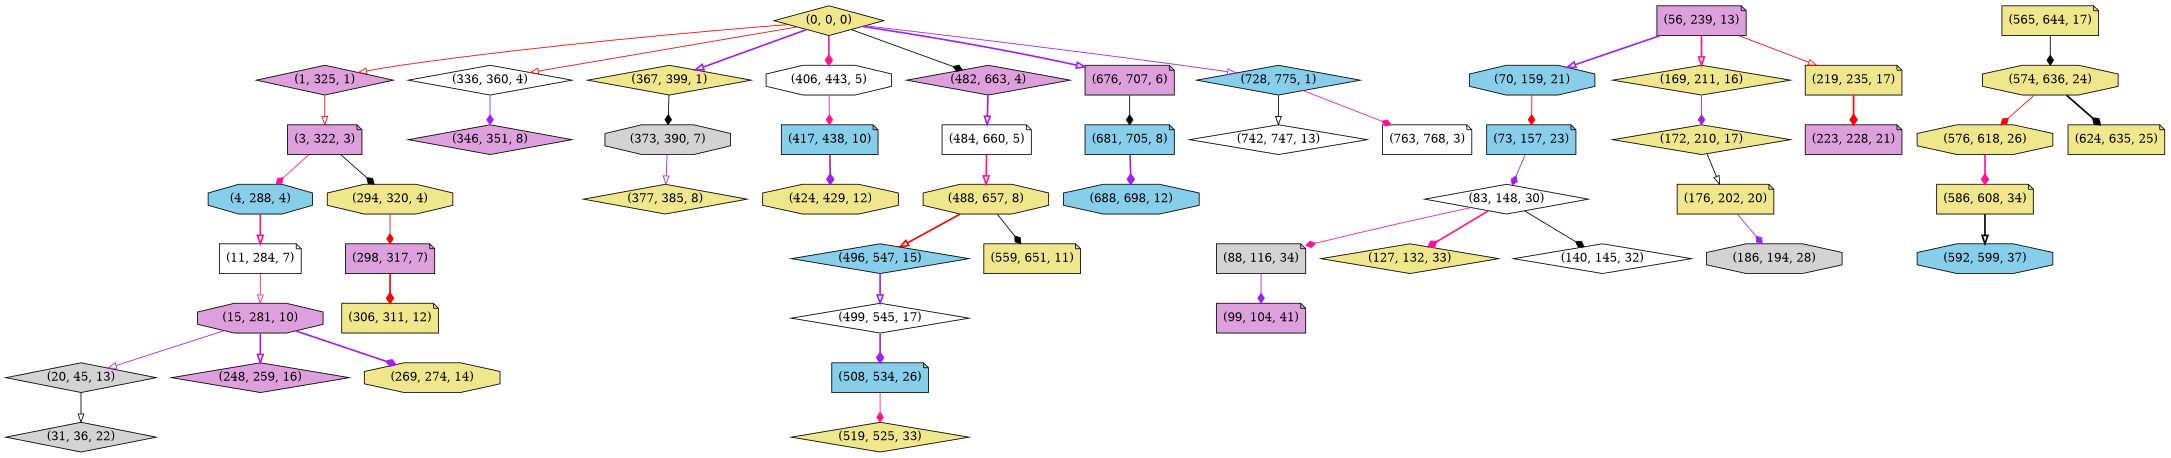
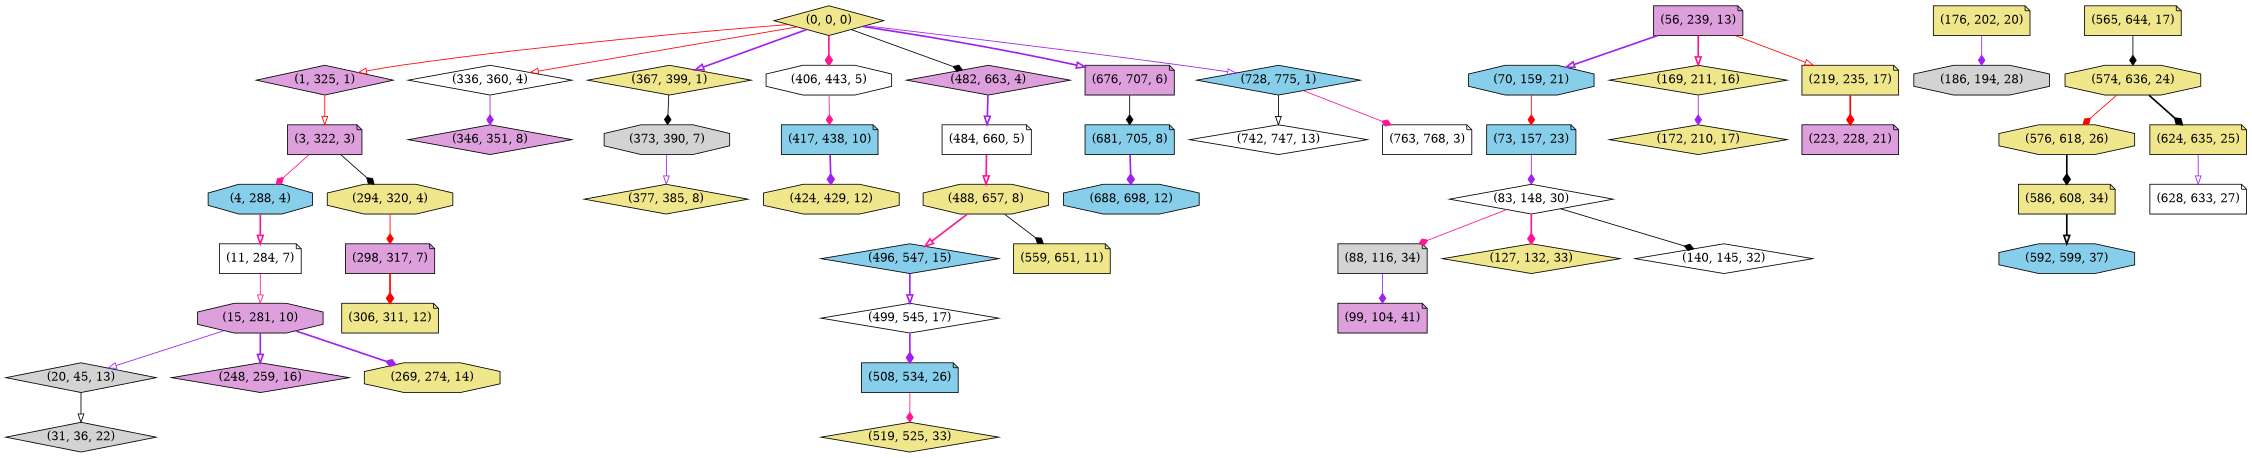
(1712, 165) -> none
(1985, 165) -> (2067, 165)
none -> (2198, 199)
(934, 229) -> (949, 228)
